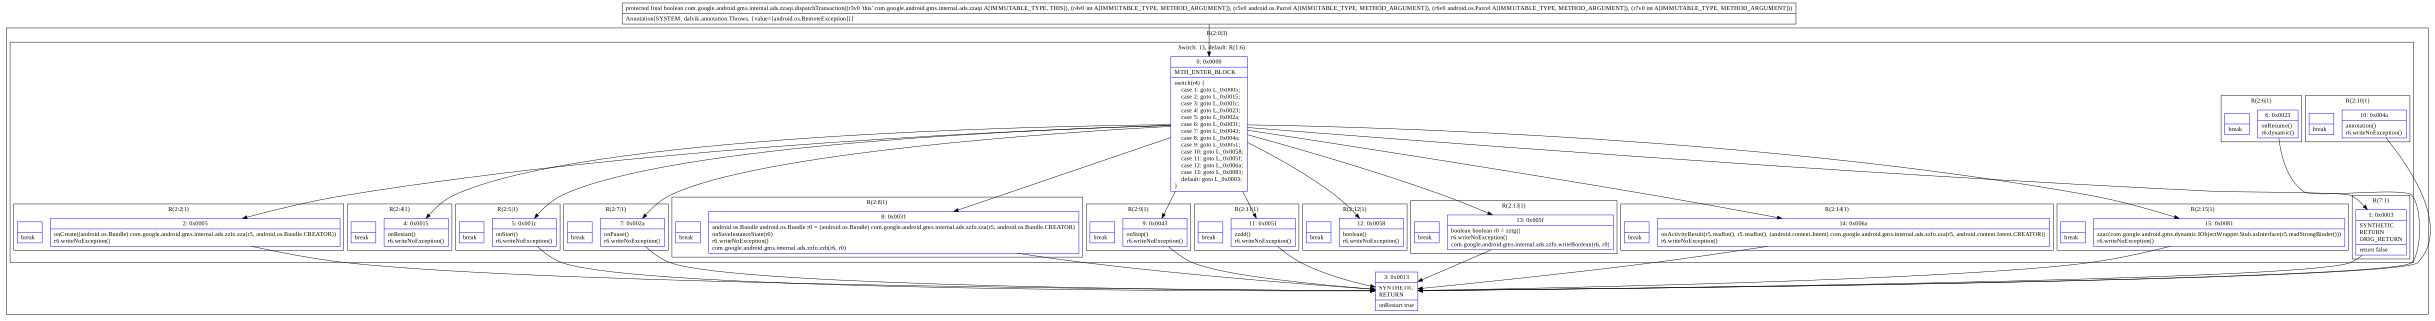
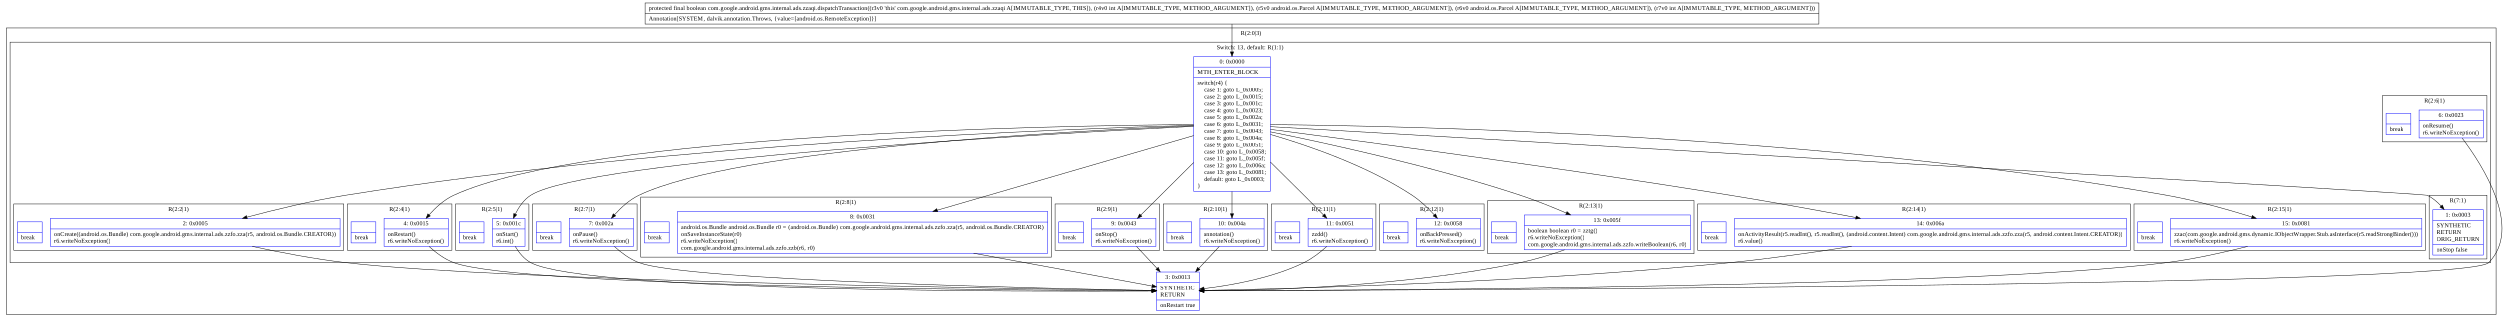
(1212, 47) -> (1250, 47)
(2278, 132) -> (2451, 132)
none -> (1232, 201)
(1355, 234) -> (1441, 234)
(524, 241) -> (505, 241)
(1690, 241) -> (1751, 241)
(2374, 250) -> (2452, 250)
(1894, 284) -> (787, 286)
